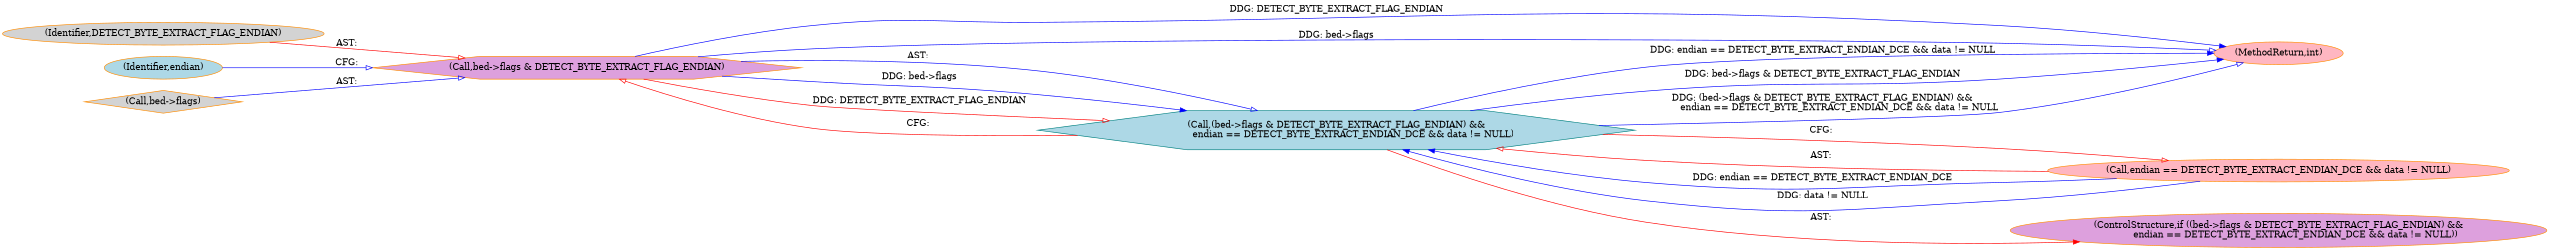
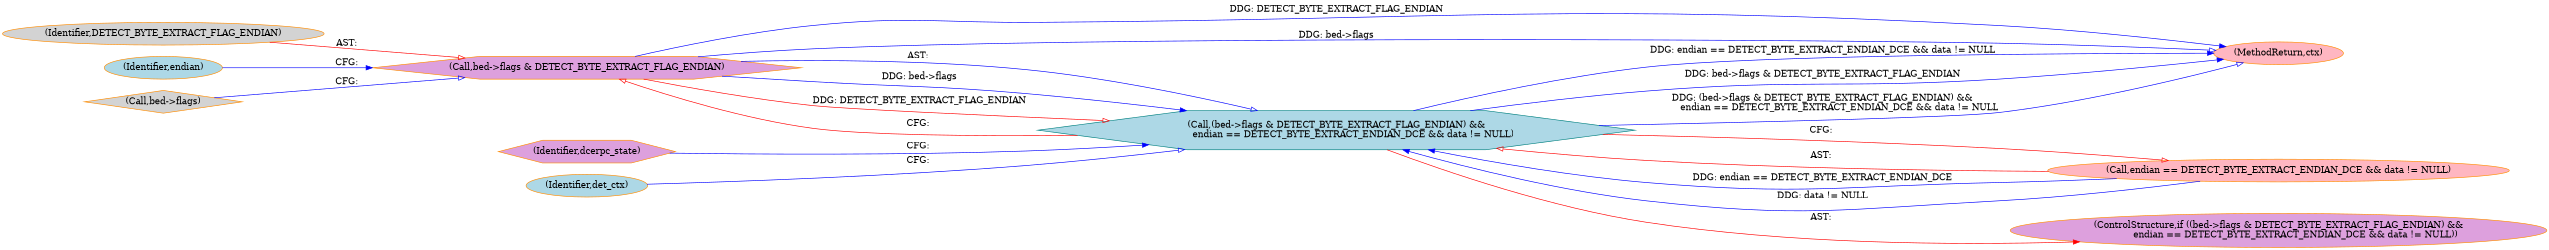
(2279, 53) -> (2279, 53)
(294, 68) -> (294, 68)
(348, 82) -> (348, 82)
none -> (587, 152)
none -> (587, 186)
